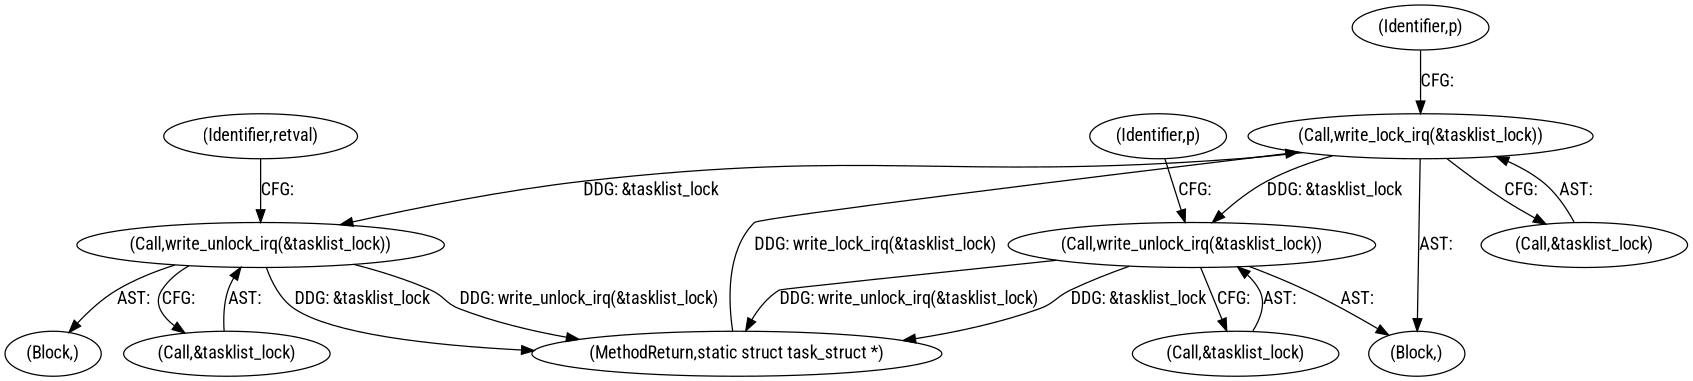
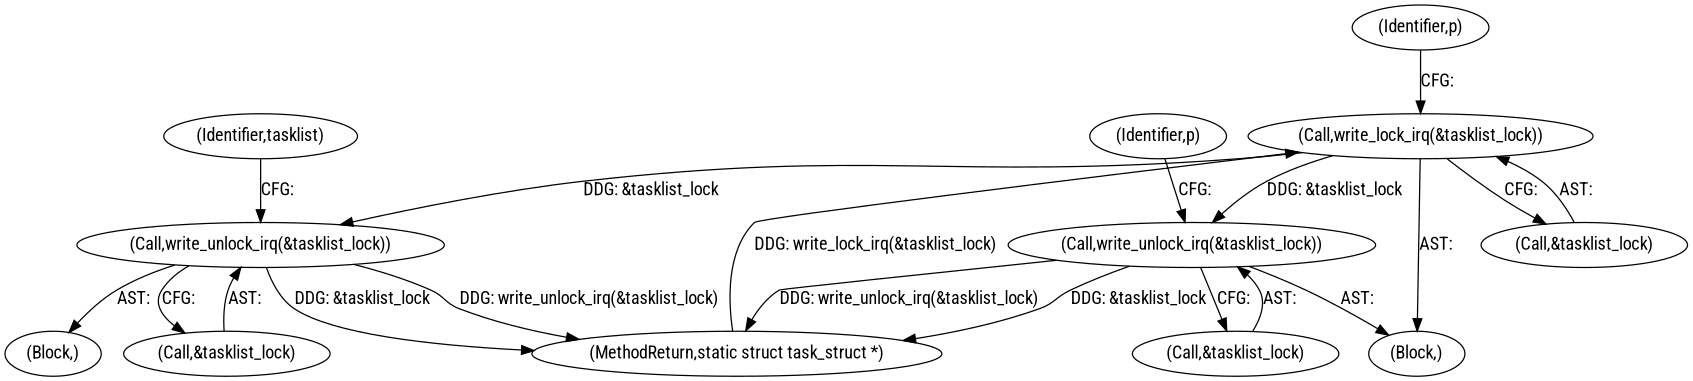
(261, 136) -> (261, 136)
